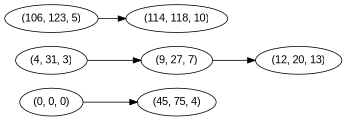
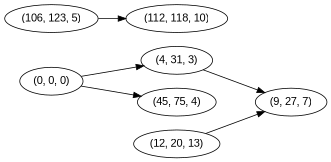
(177, 19) -> (177, 19)
(230, 60) -> (232, 124)
none -> (109, 72)
